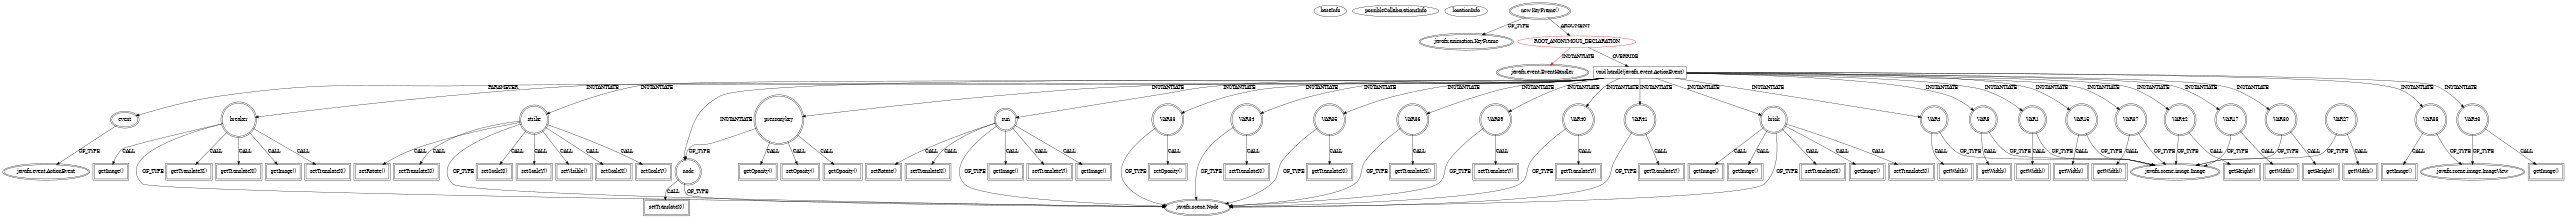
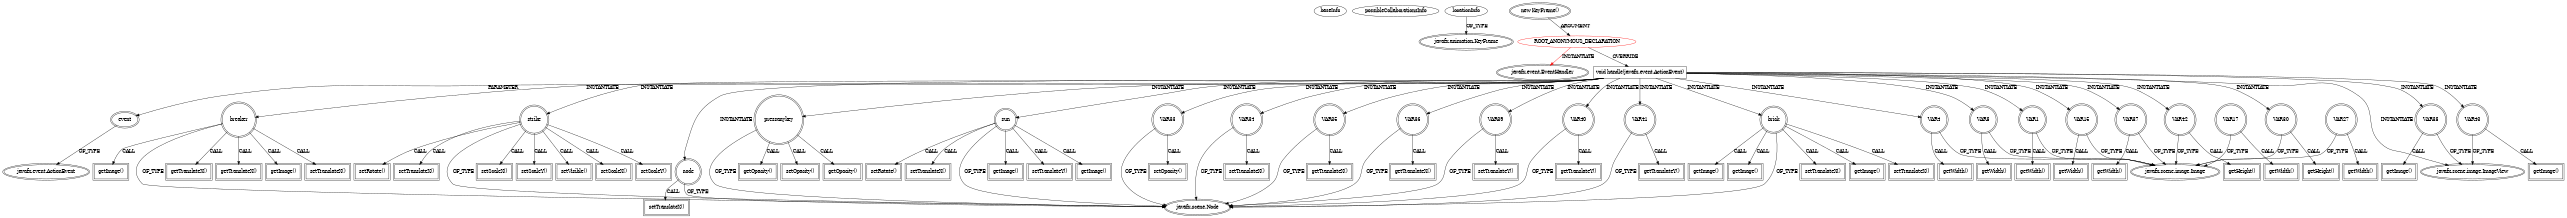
(1505, 25) -> (1466, 24)
(1955, 76) -> (2225, 83)
(719, 141) -> (885, 200)
